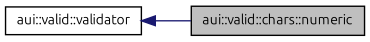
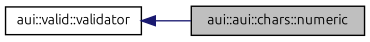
(278, 21) -> (278, 21)
